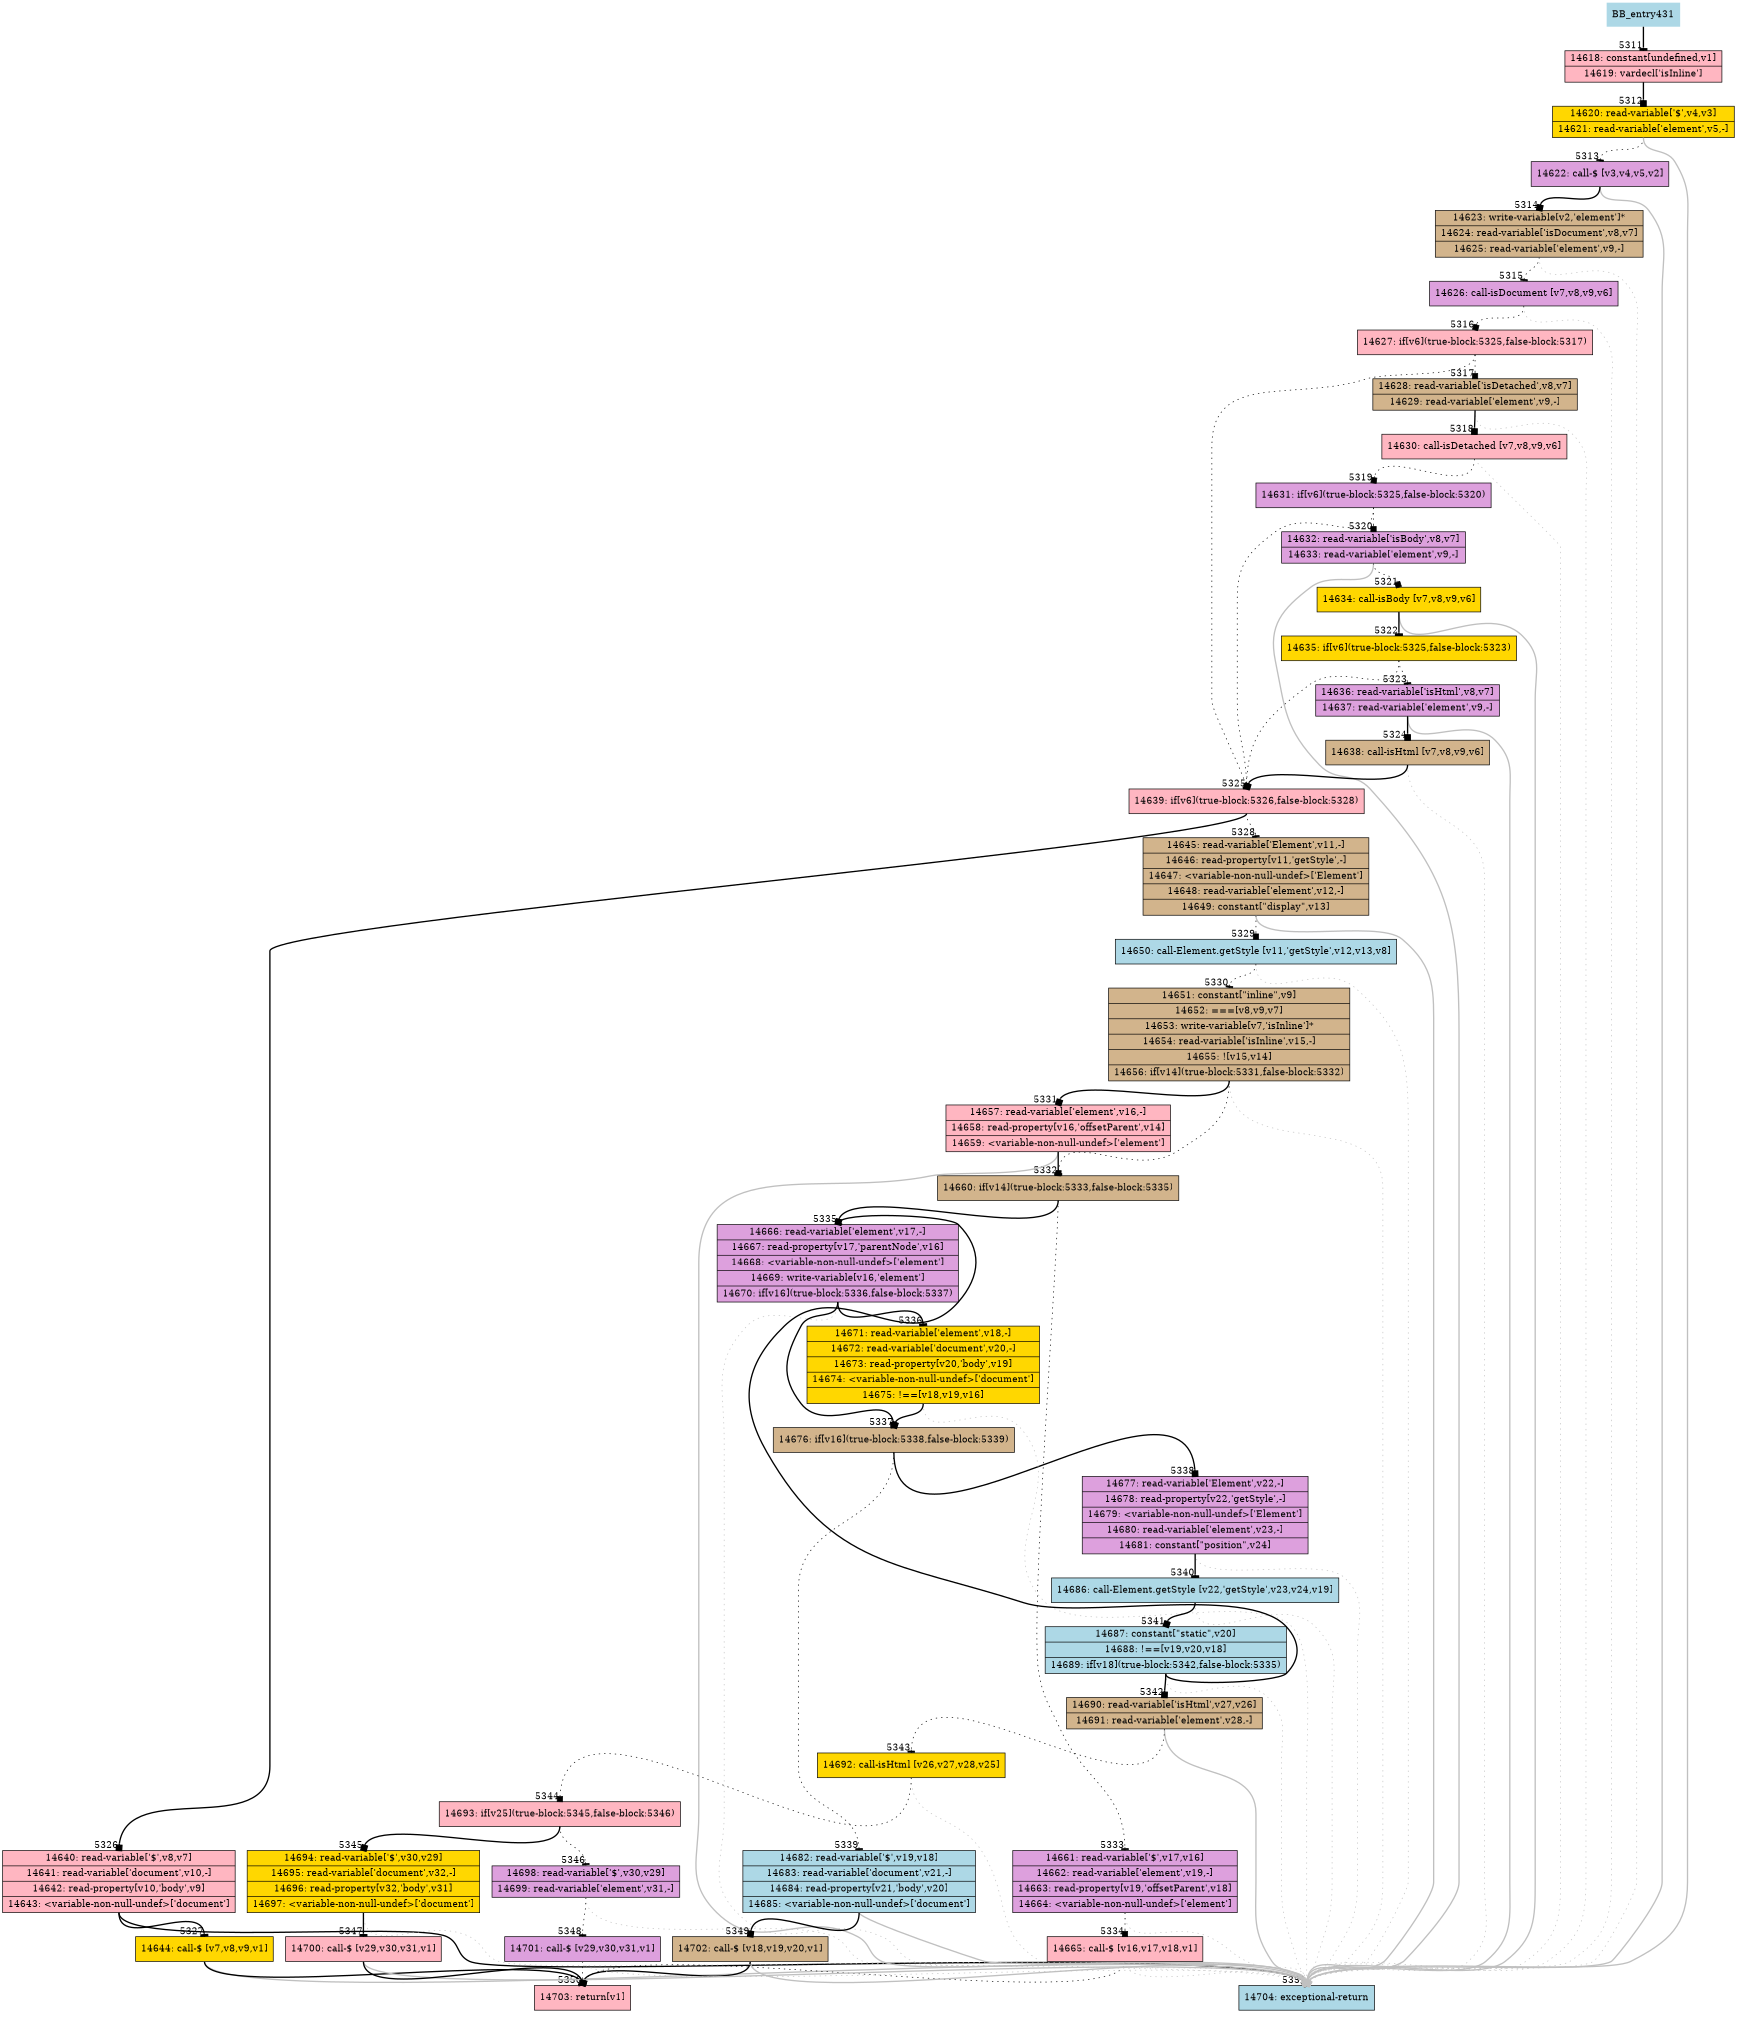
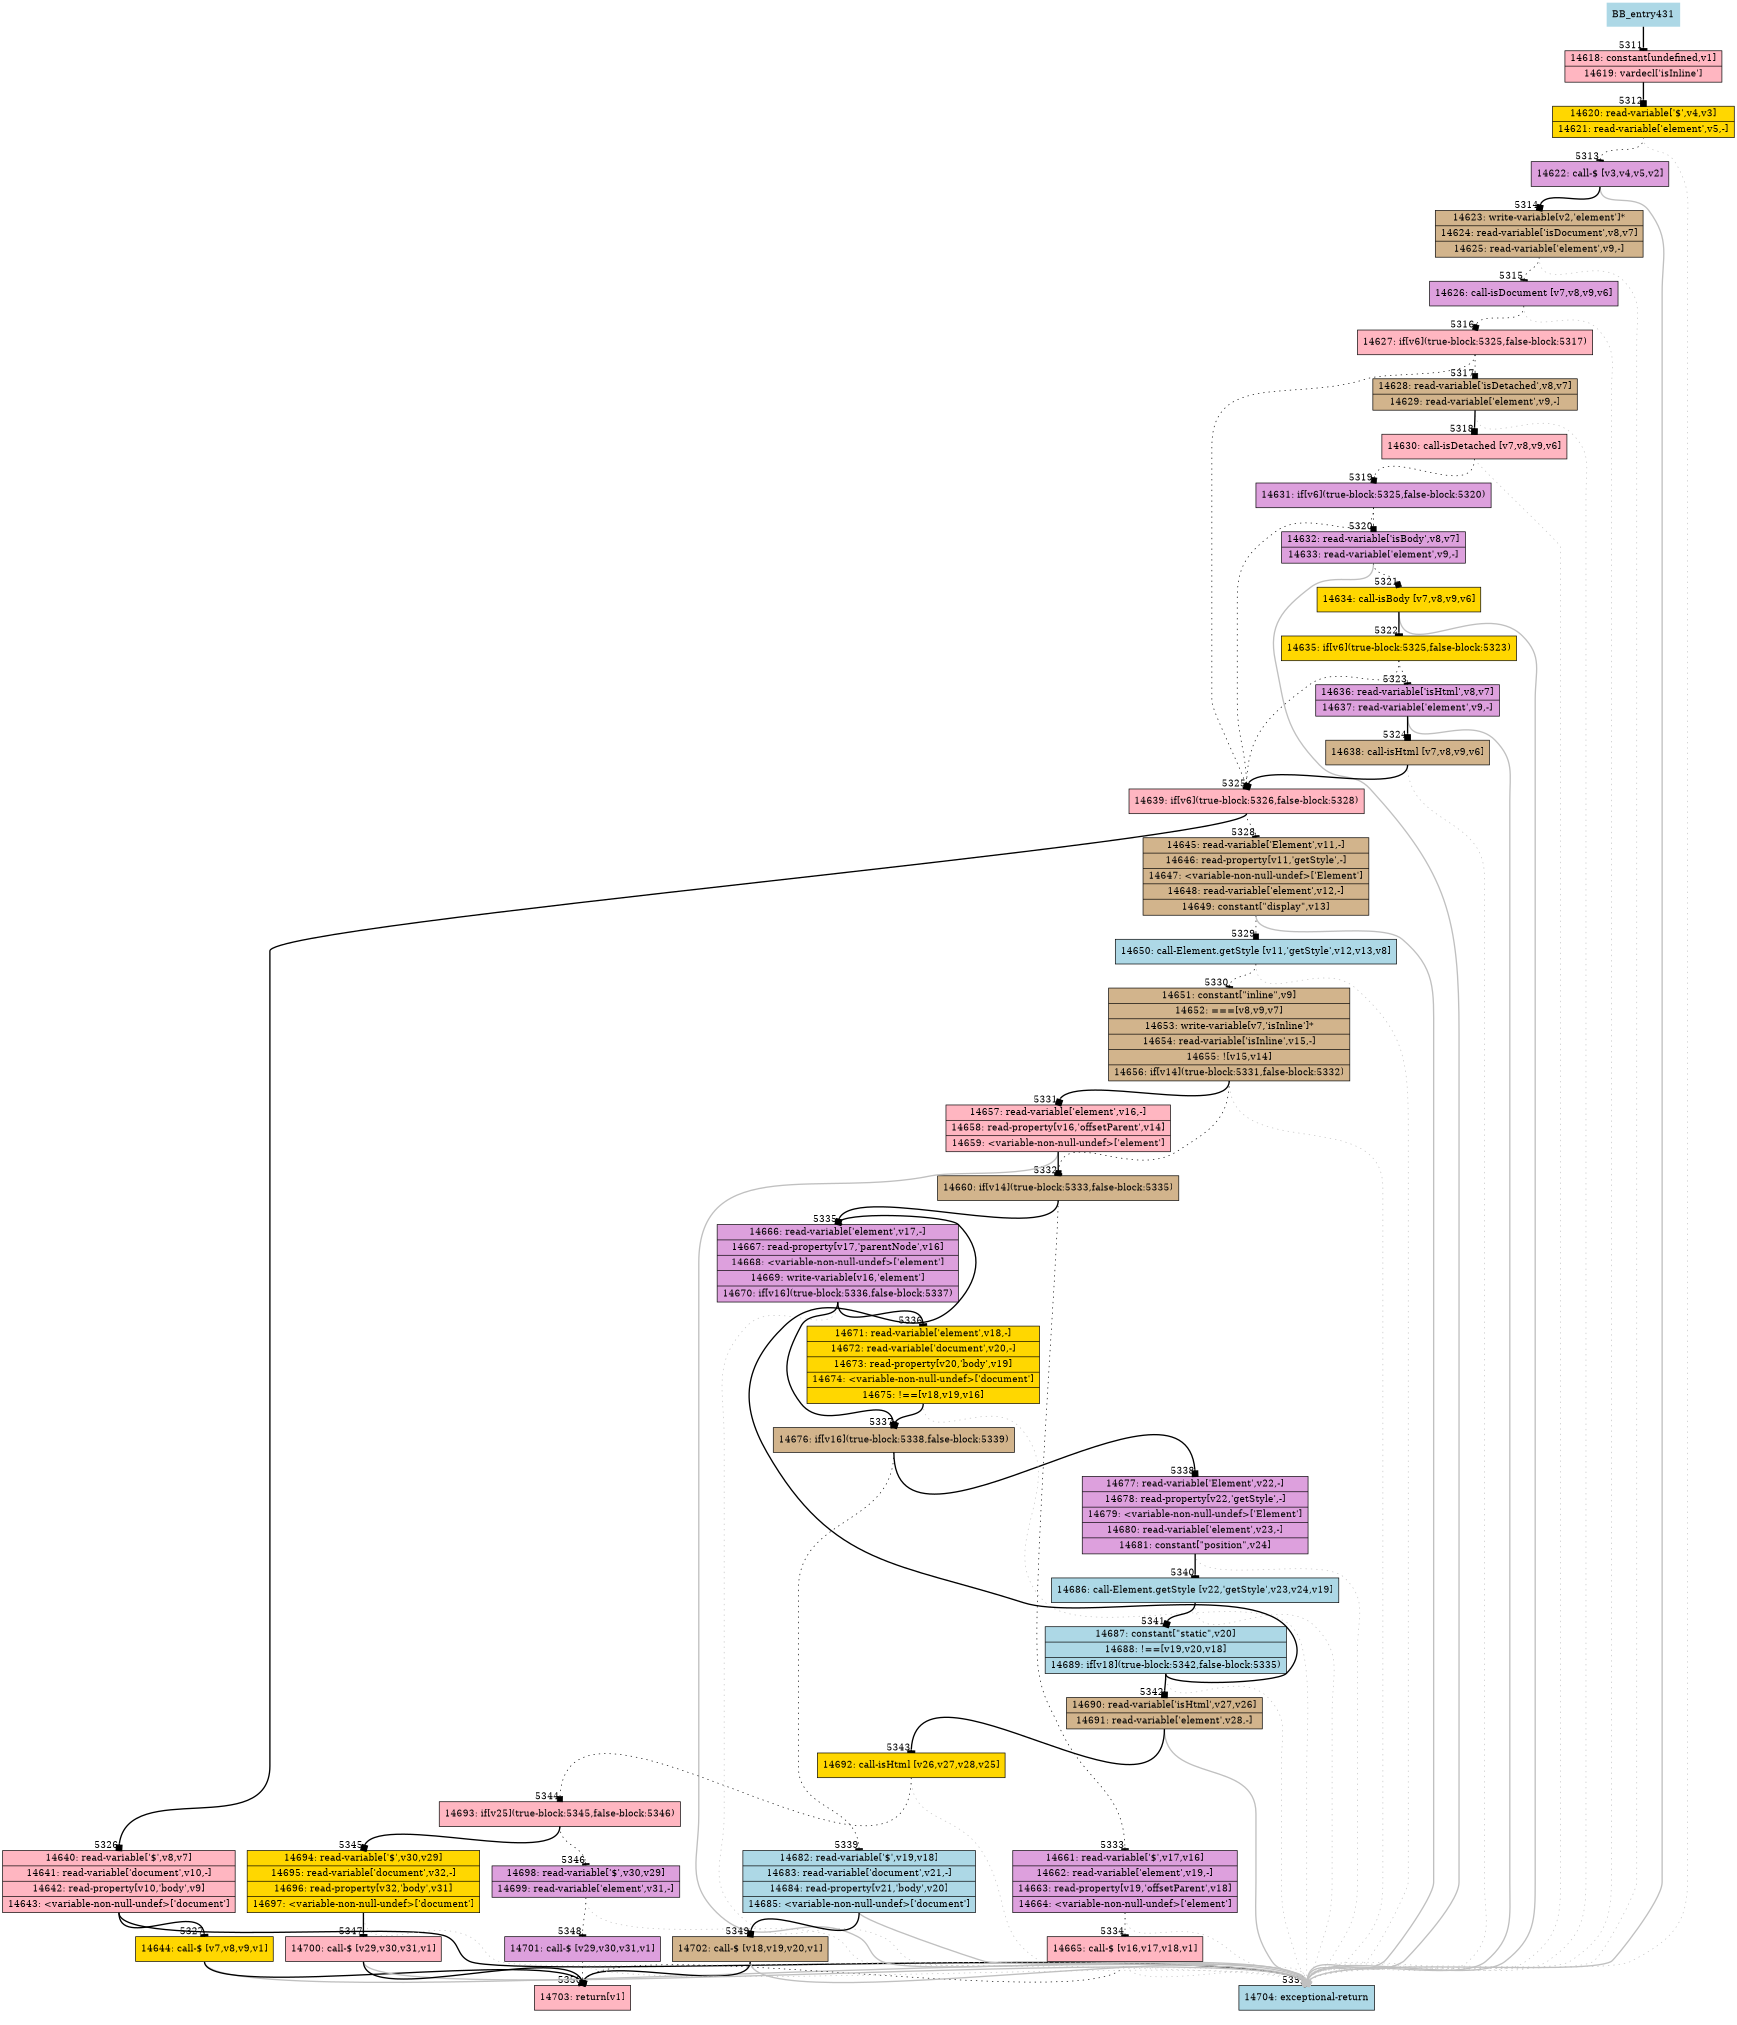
(1688, 1213) -> (1688, 1213)
(1039, 1742) -> (1039, 1742)
(1125, 1921) -> (1125, 1921)
